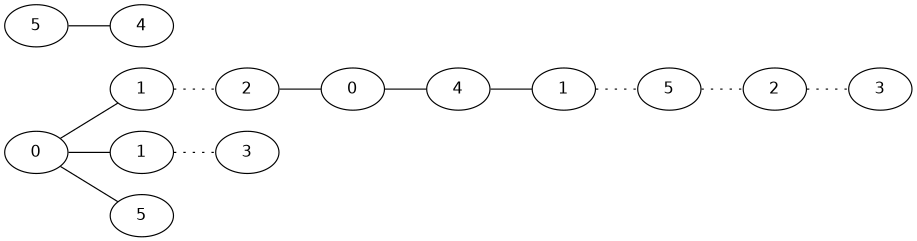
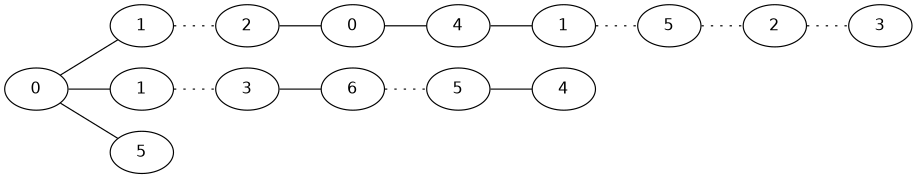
none -> (353, 89)
